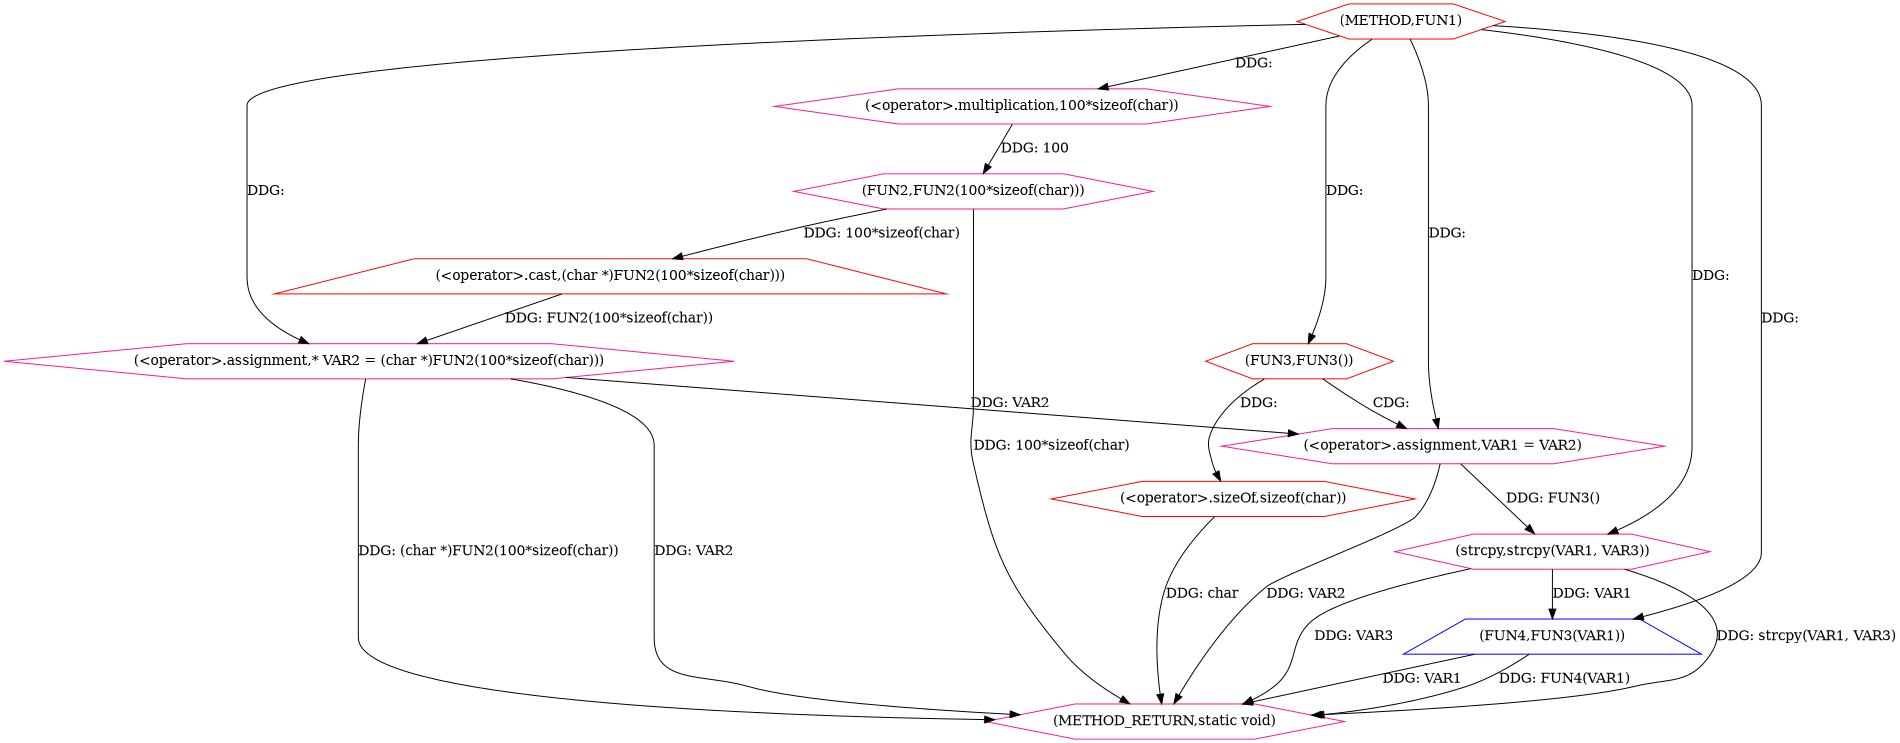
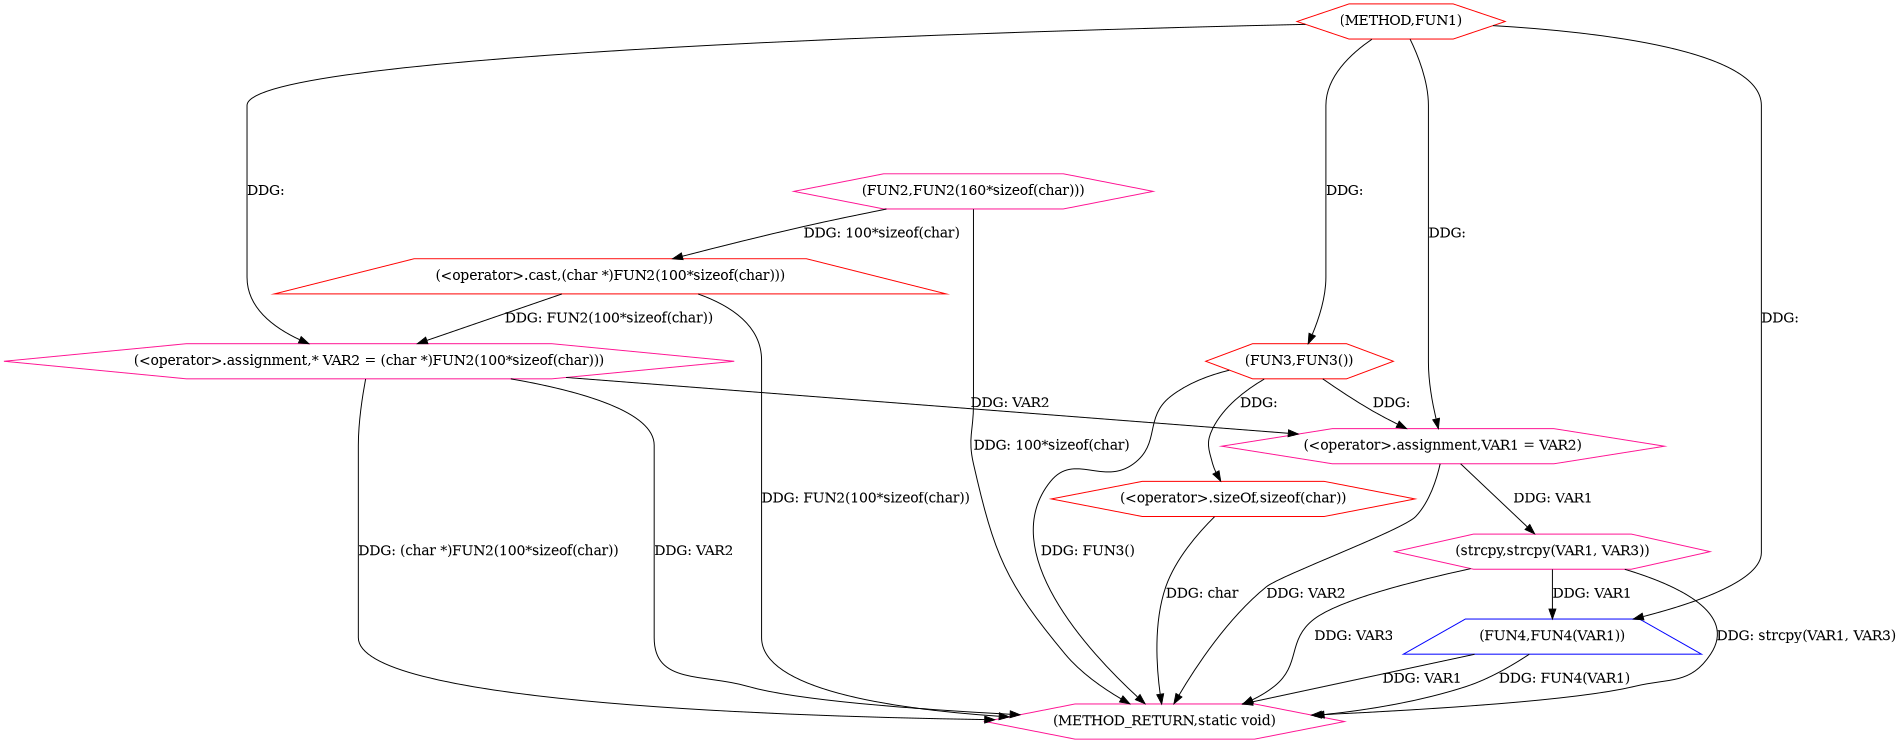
(1022, 106) -> none
(973, 191) -> (973, 191)
(1692, 219) -> none
(1394, 404) -> (1394, 404)
none -> (1046, 491)
(1553, 499) -> (1553, 499)
none -> (762, 581)
(1552, 637) -> (1552, 637)
